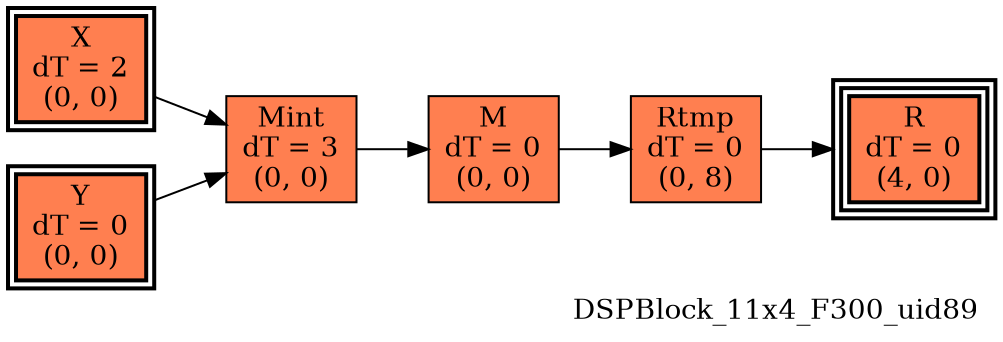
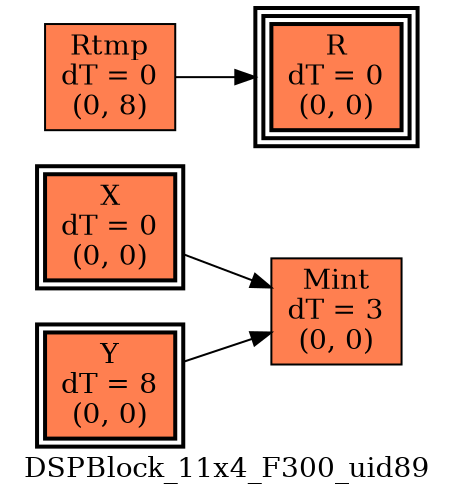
(81, 69) -> (110, 227)
(494, 149) -> none
(914, 149) -> (336, 77)
(81, 227) -> (110, 386)
